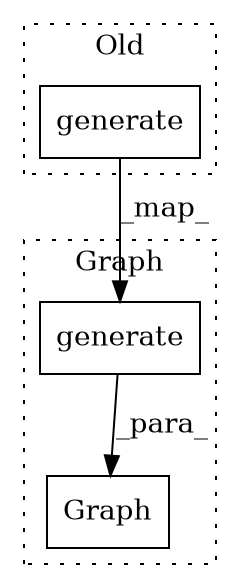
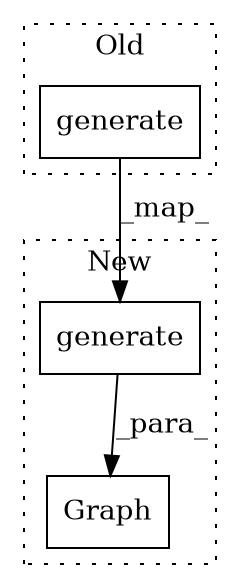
(120, 263) -> (120, 263)
